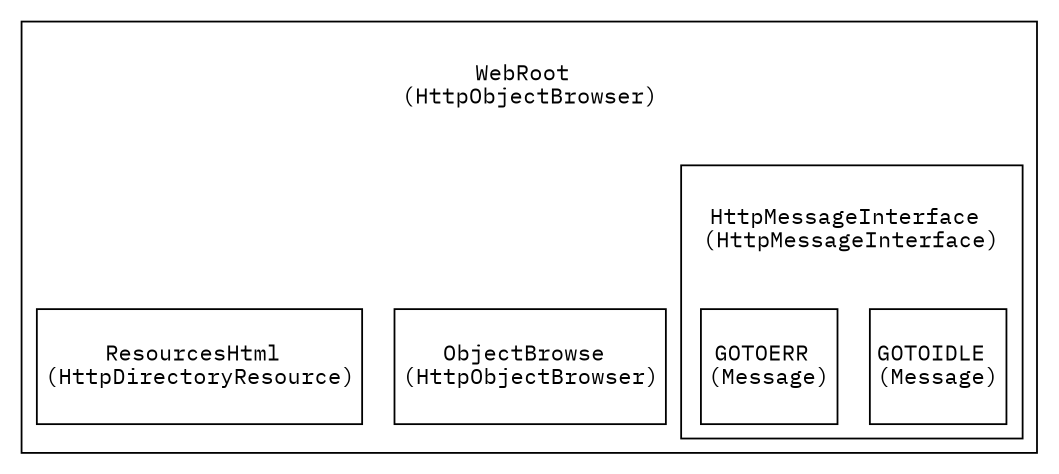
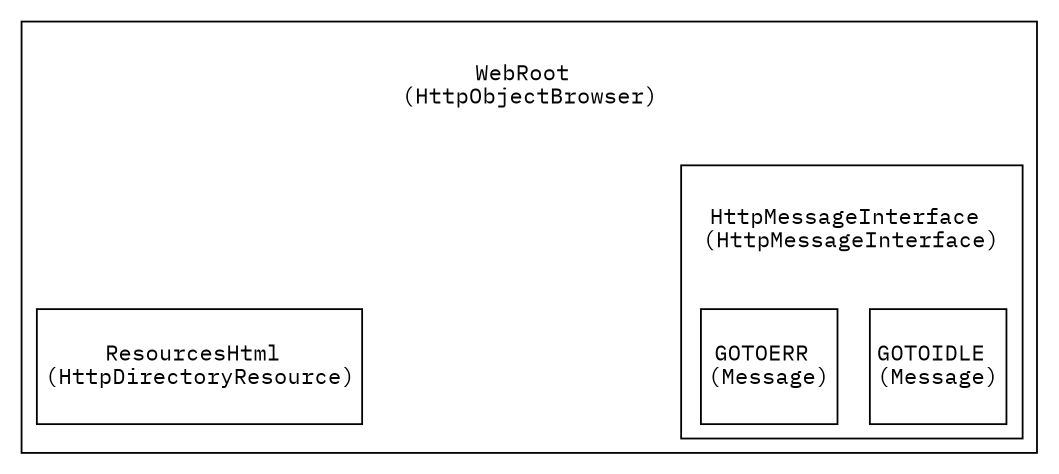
(530, 367) -> none
